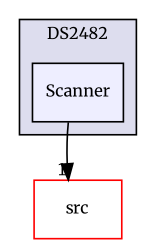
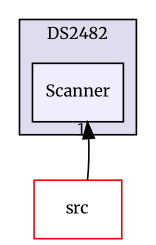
(67, 145) -> (89, 159)
